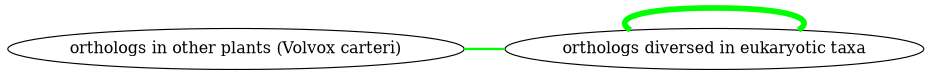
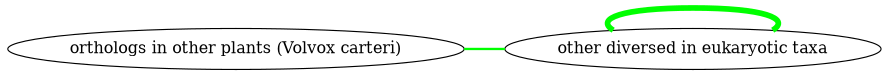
(714, 49) -> (693, 49)
